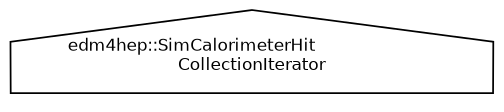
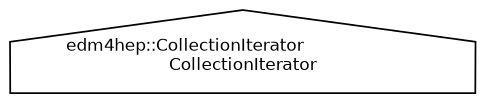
(252, 56) -> (243, 56)
